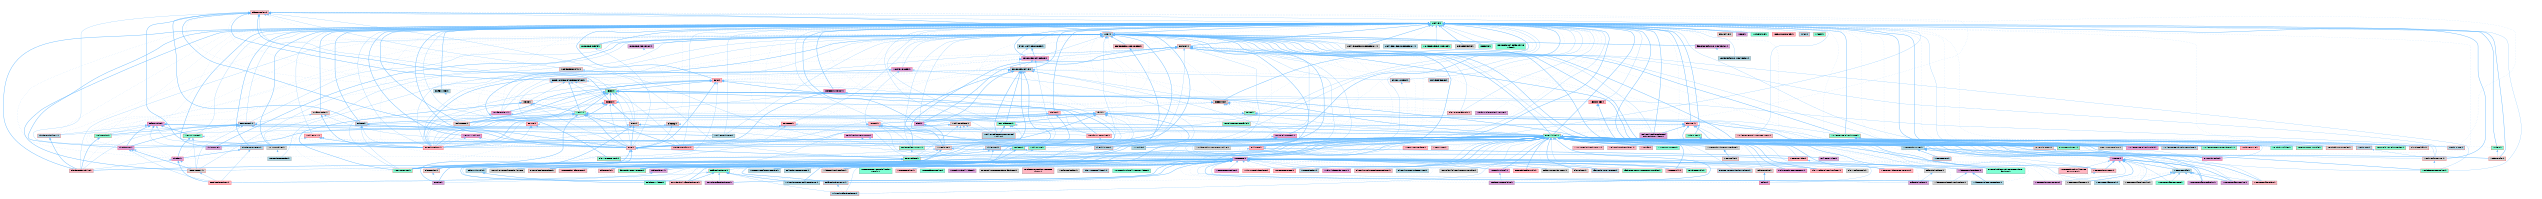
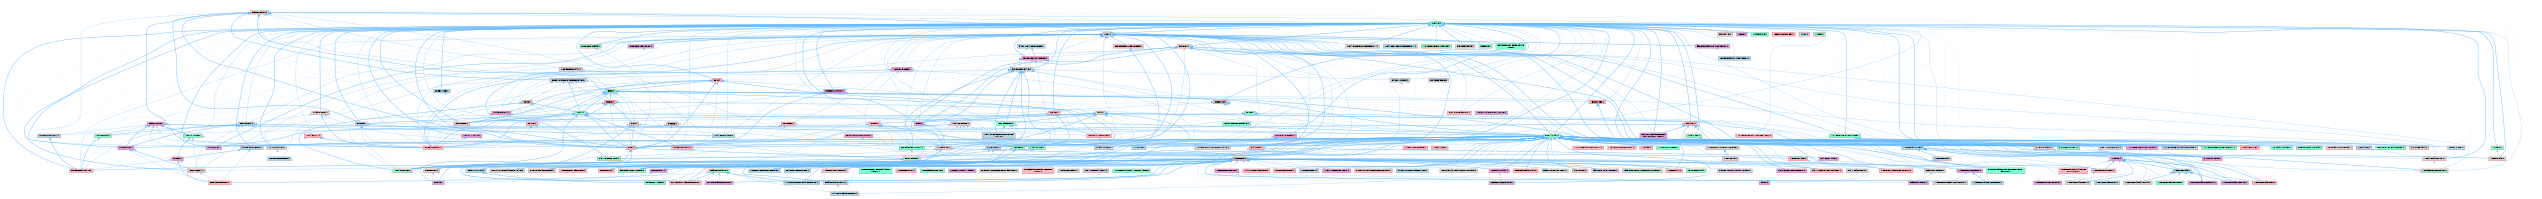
(1764, 171) -> none
